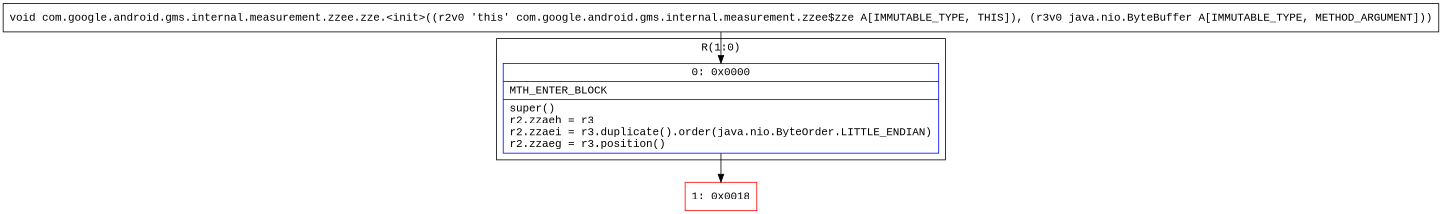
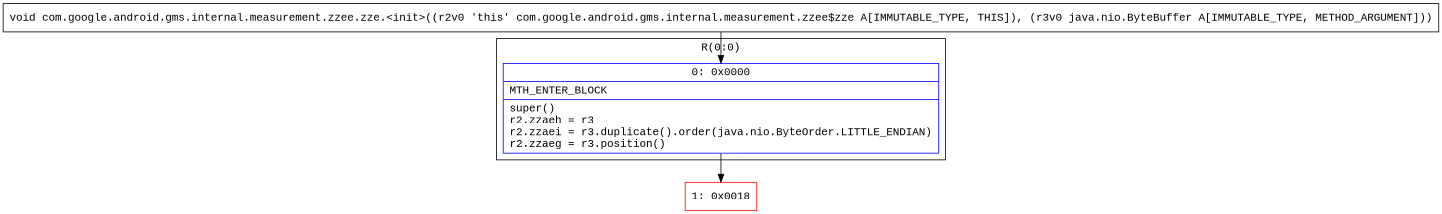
(721, 48) -> (721, 48)
